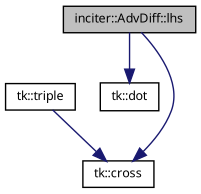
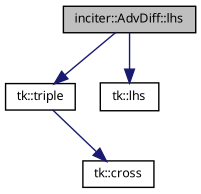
(174, 92) -> (91, 54)
(130, 97) -> (130, 97)
